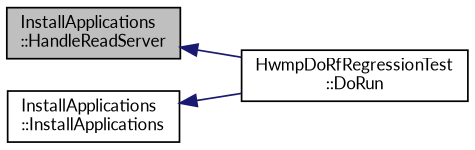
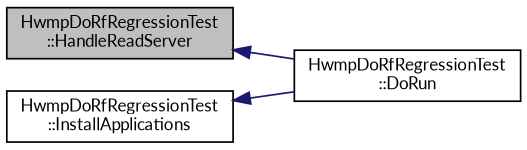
(94, 33) -> (120, 33)
(94, 117) -> (120, 117)
